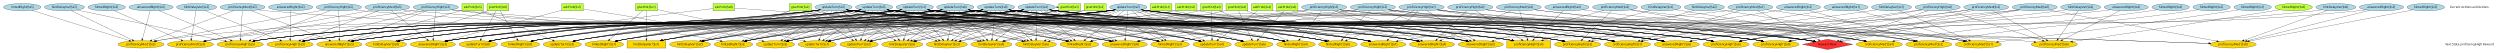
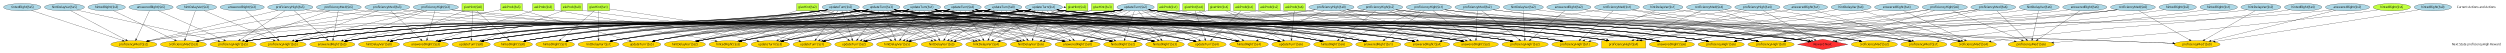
(1316, 20) -> (1288, 19)
(1056, 29) -> (1021, 26)
(646, 44) -> (599, 44)
